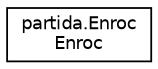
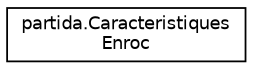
(79, 35) -> (126, 35)
